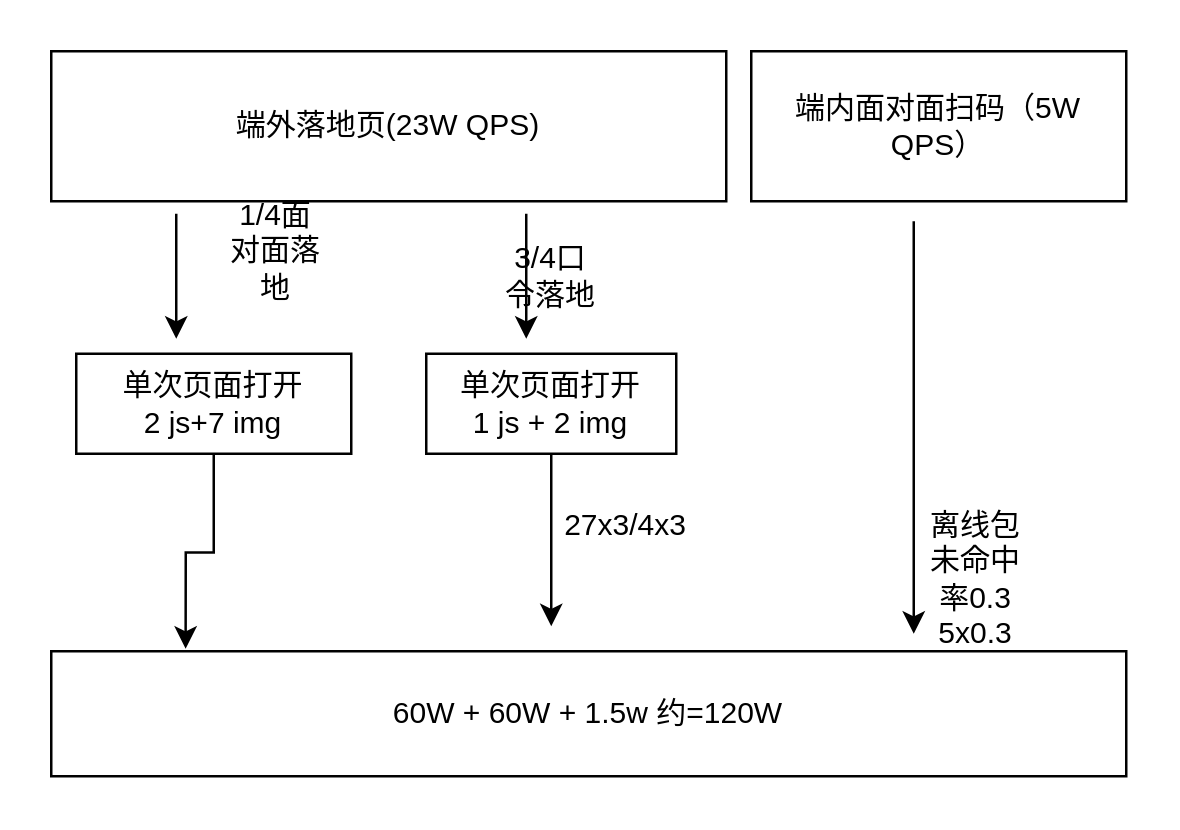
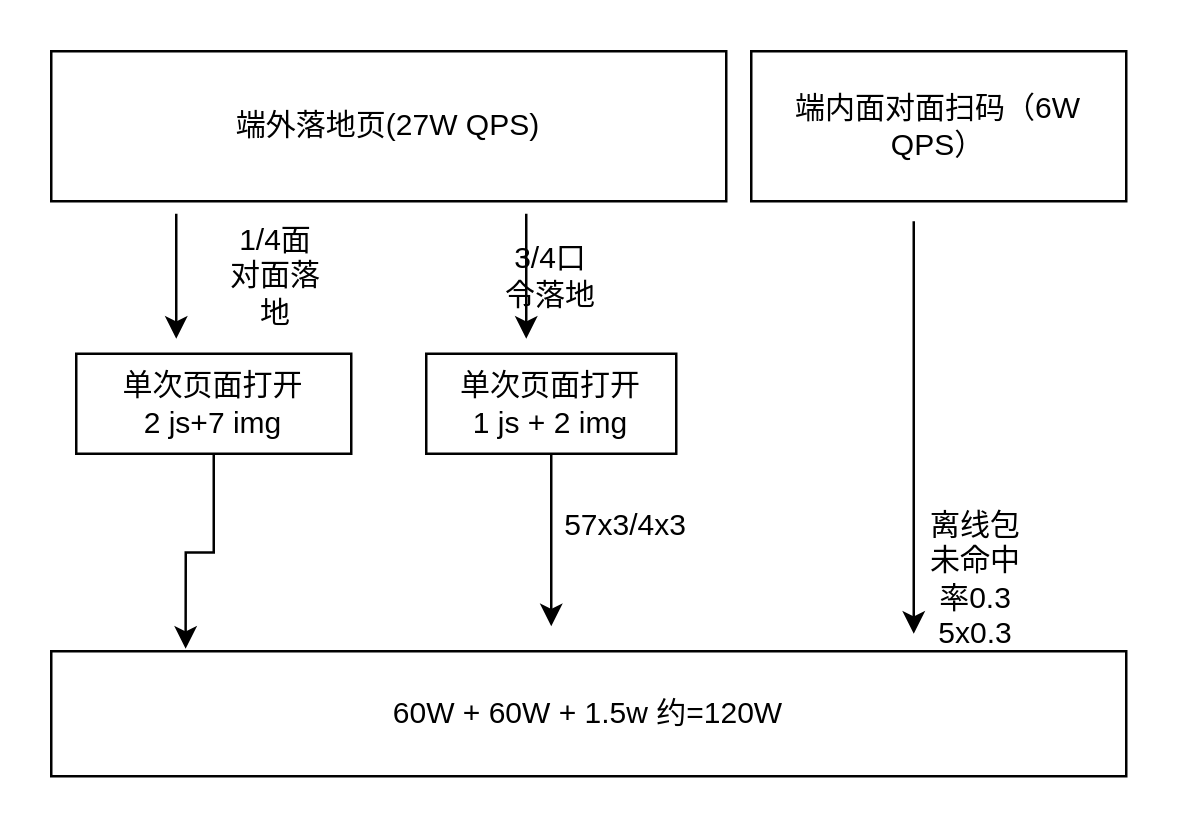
(389, 126) -> (389, 126)
(939, 126) -> (939, 126)
(276, 251) -> (276, 276)
(626, 526) -> (626, 526)
